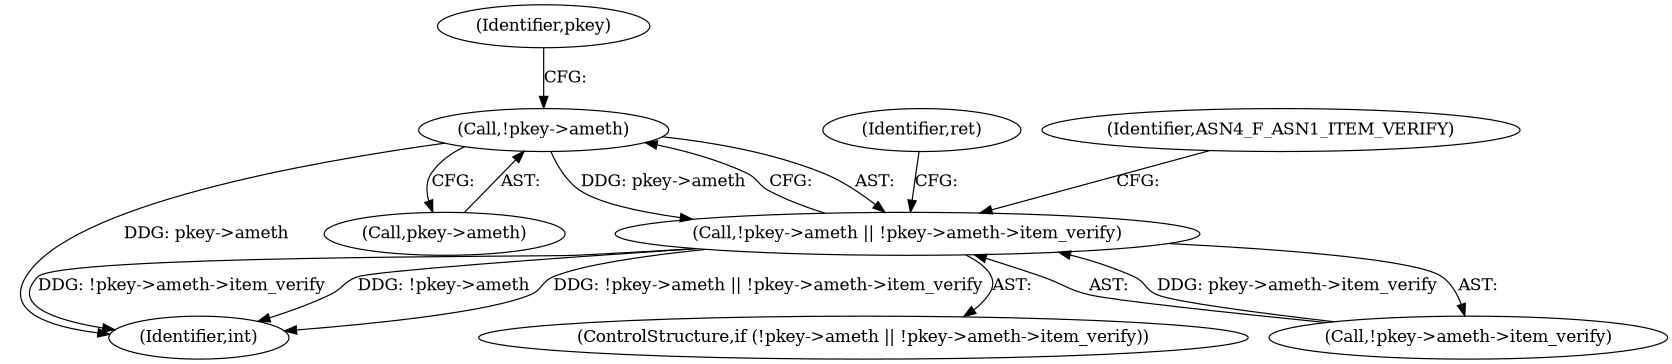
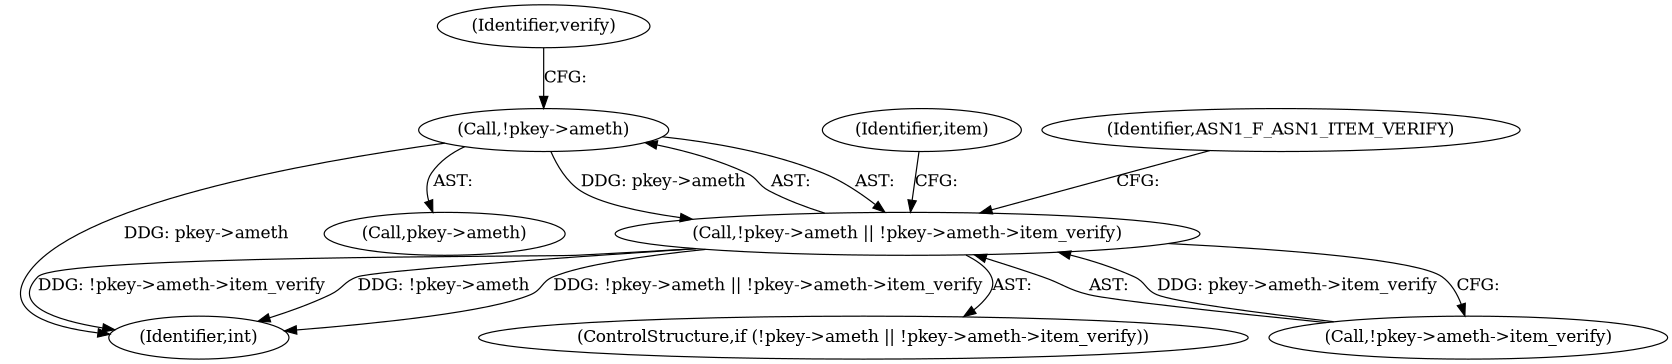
(544, 26) -> (544, 26)
(922, 130) -> (922, 130)
(1281, 130) -> (1281, 130)
(456, 182) -> (456, 182)
(794, 182) -> (794, 182)
(490, 186) -> none
(1481, 286) -> (1481, 286)
